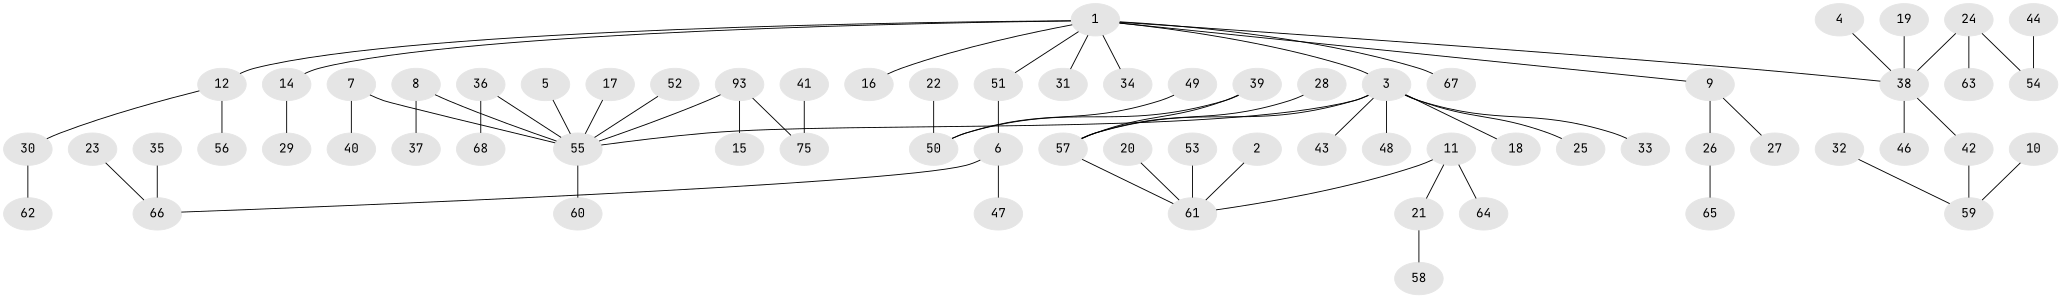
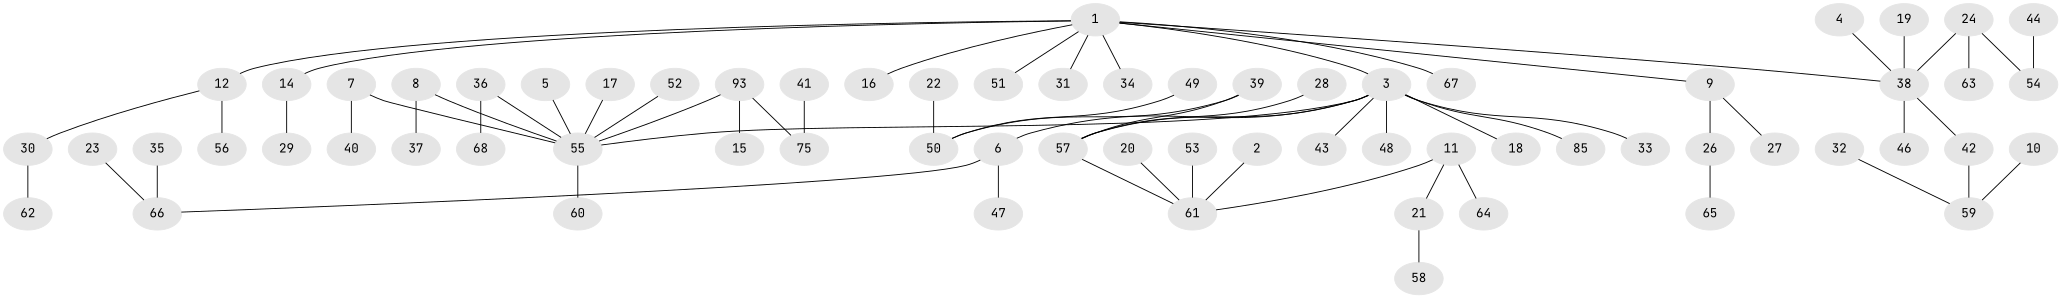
(998, 117) -> (1192, 117)
(1581, 149) -> (1581, 149)
